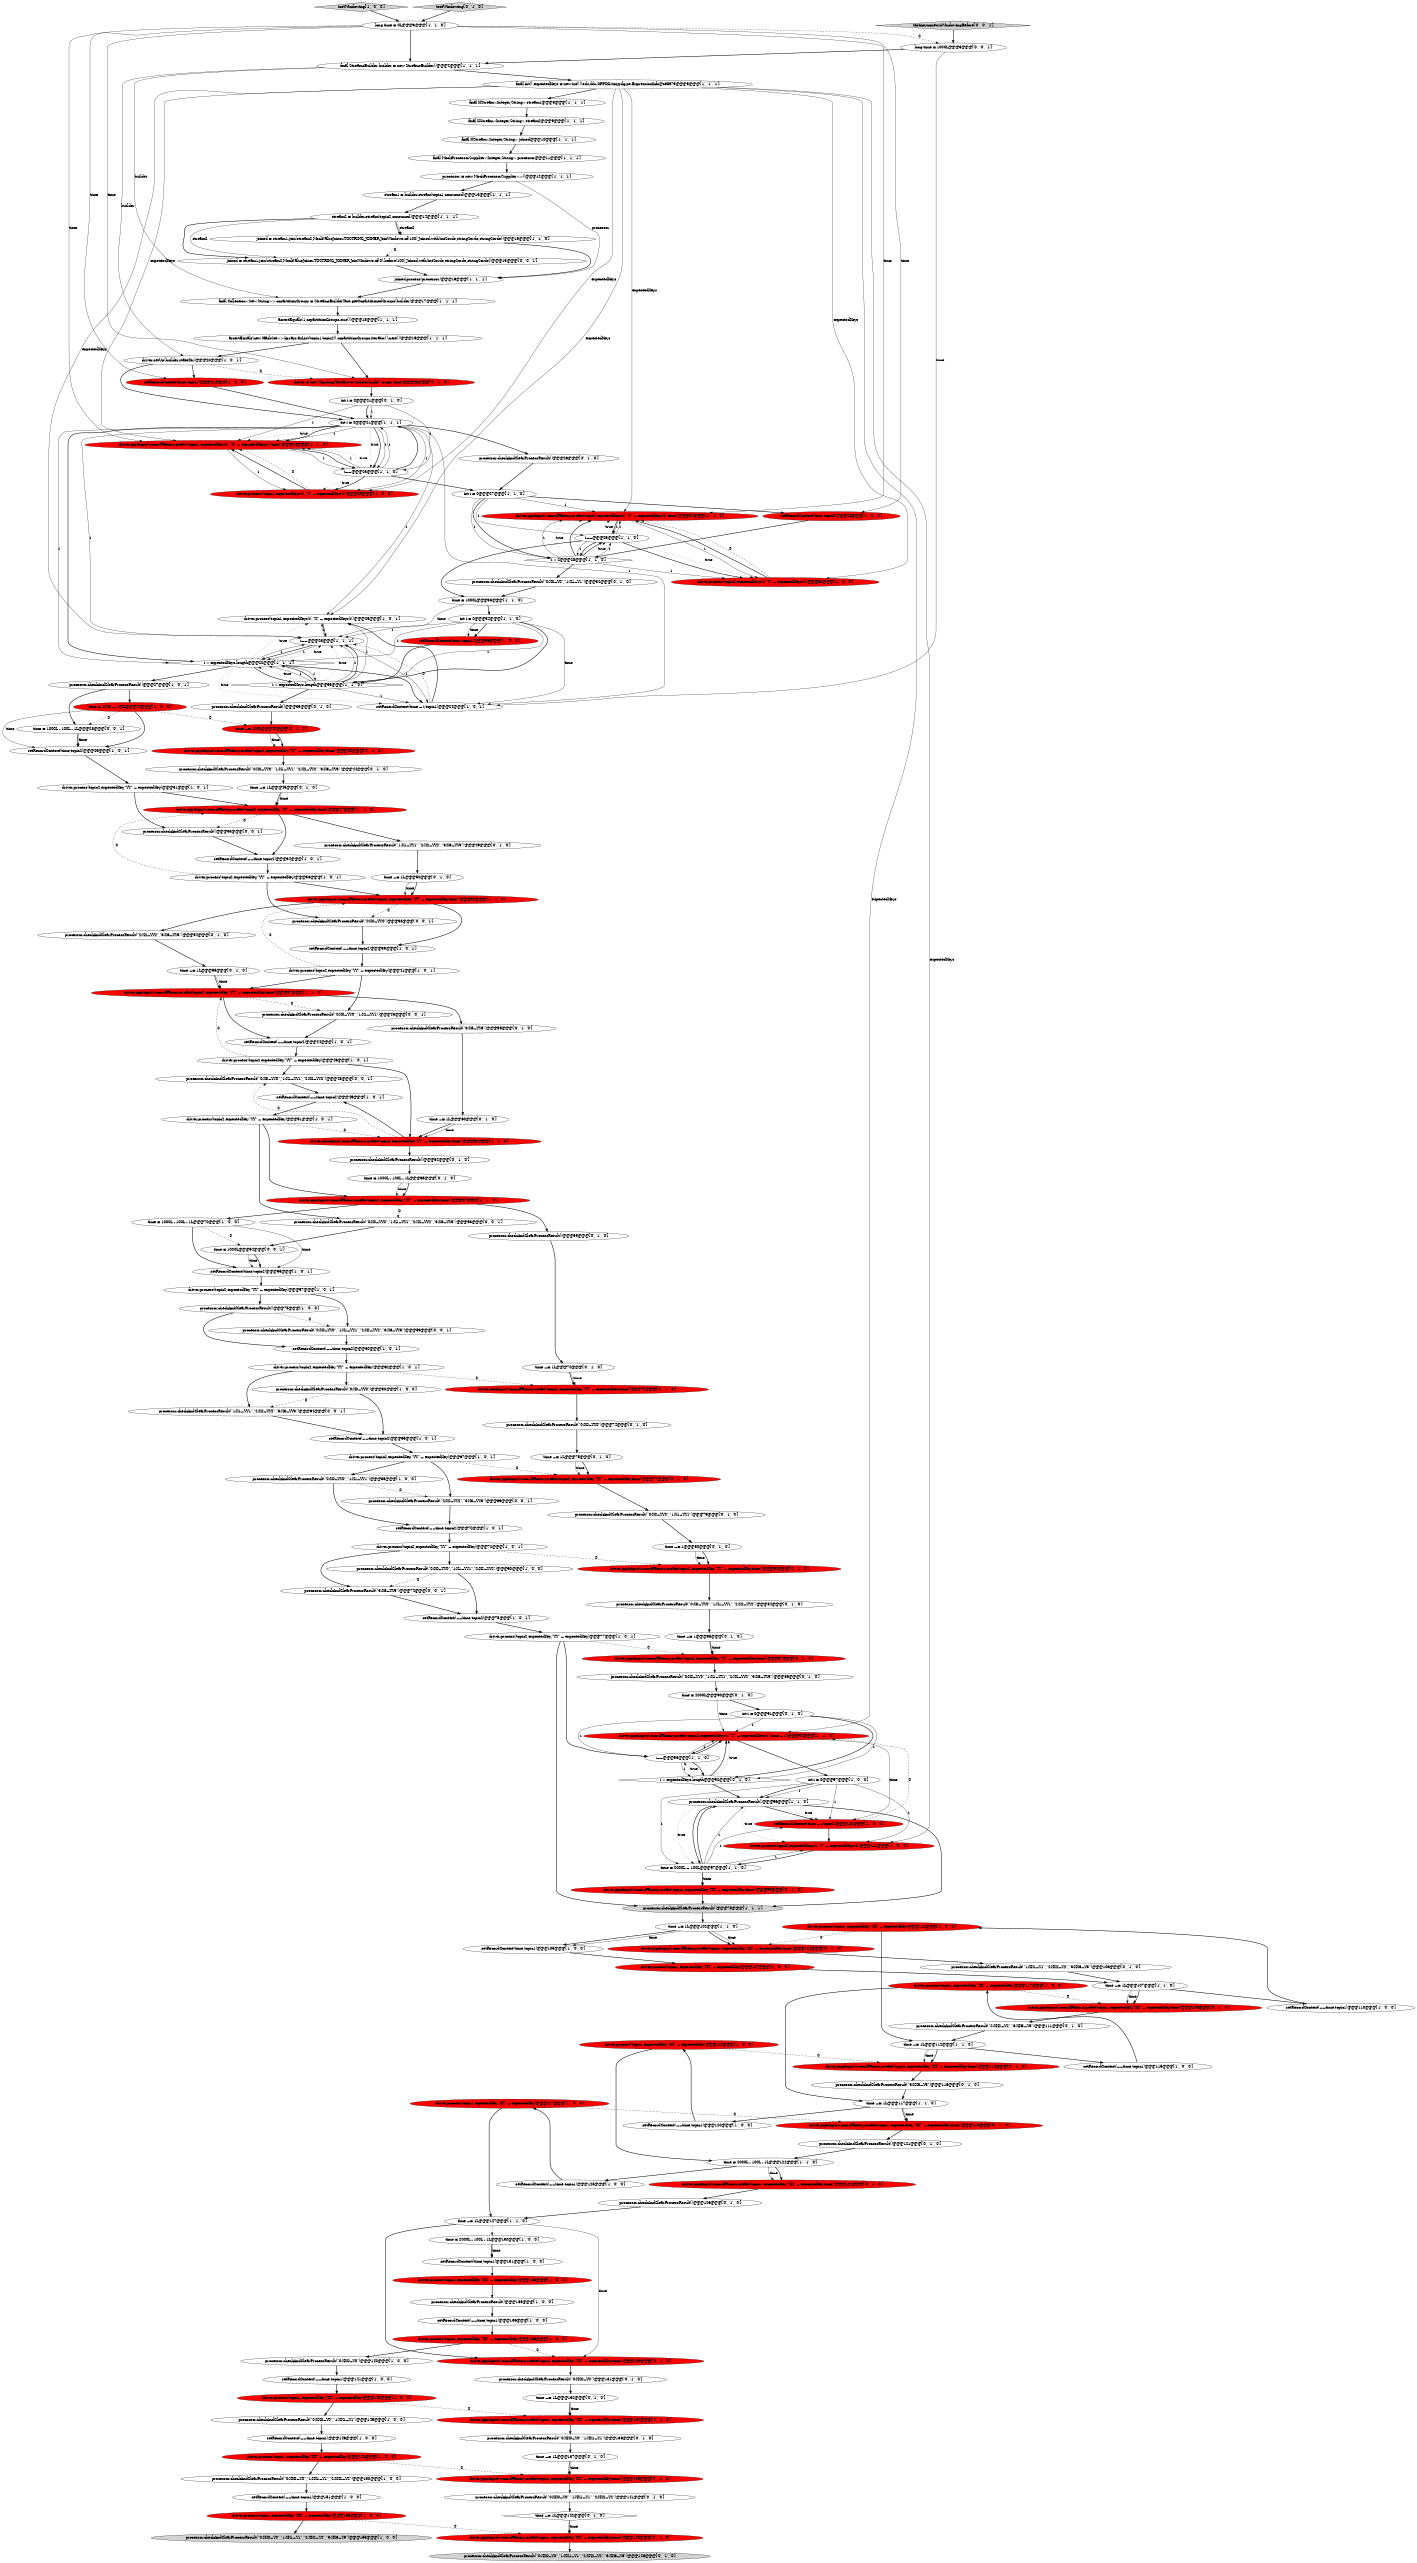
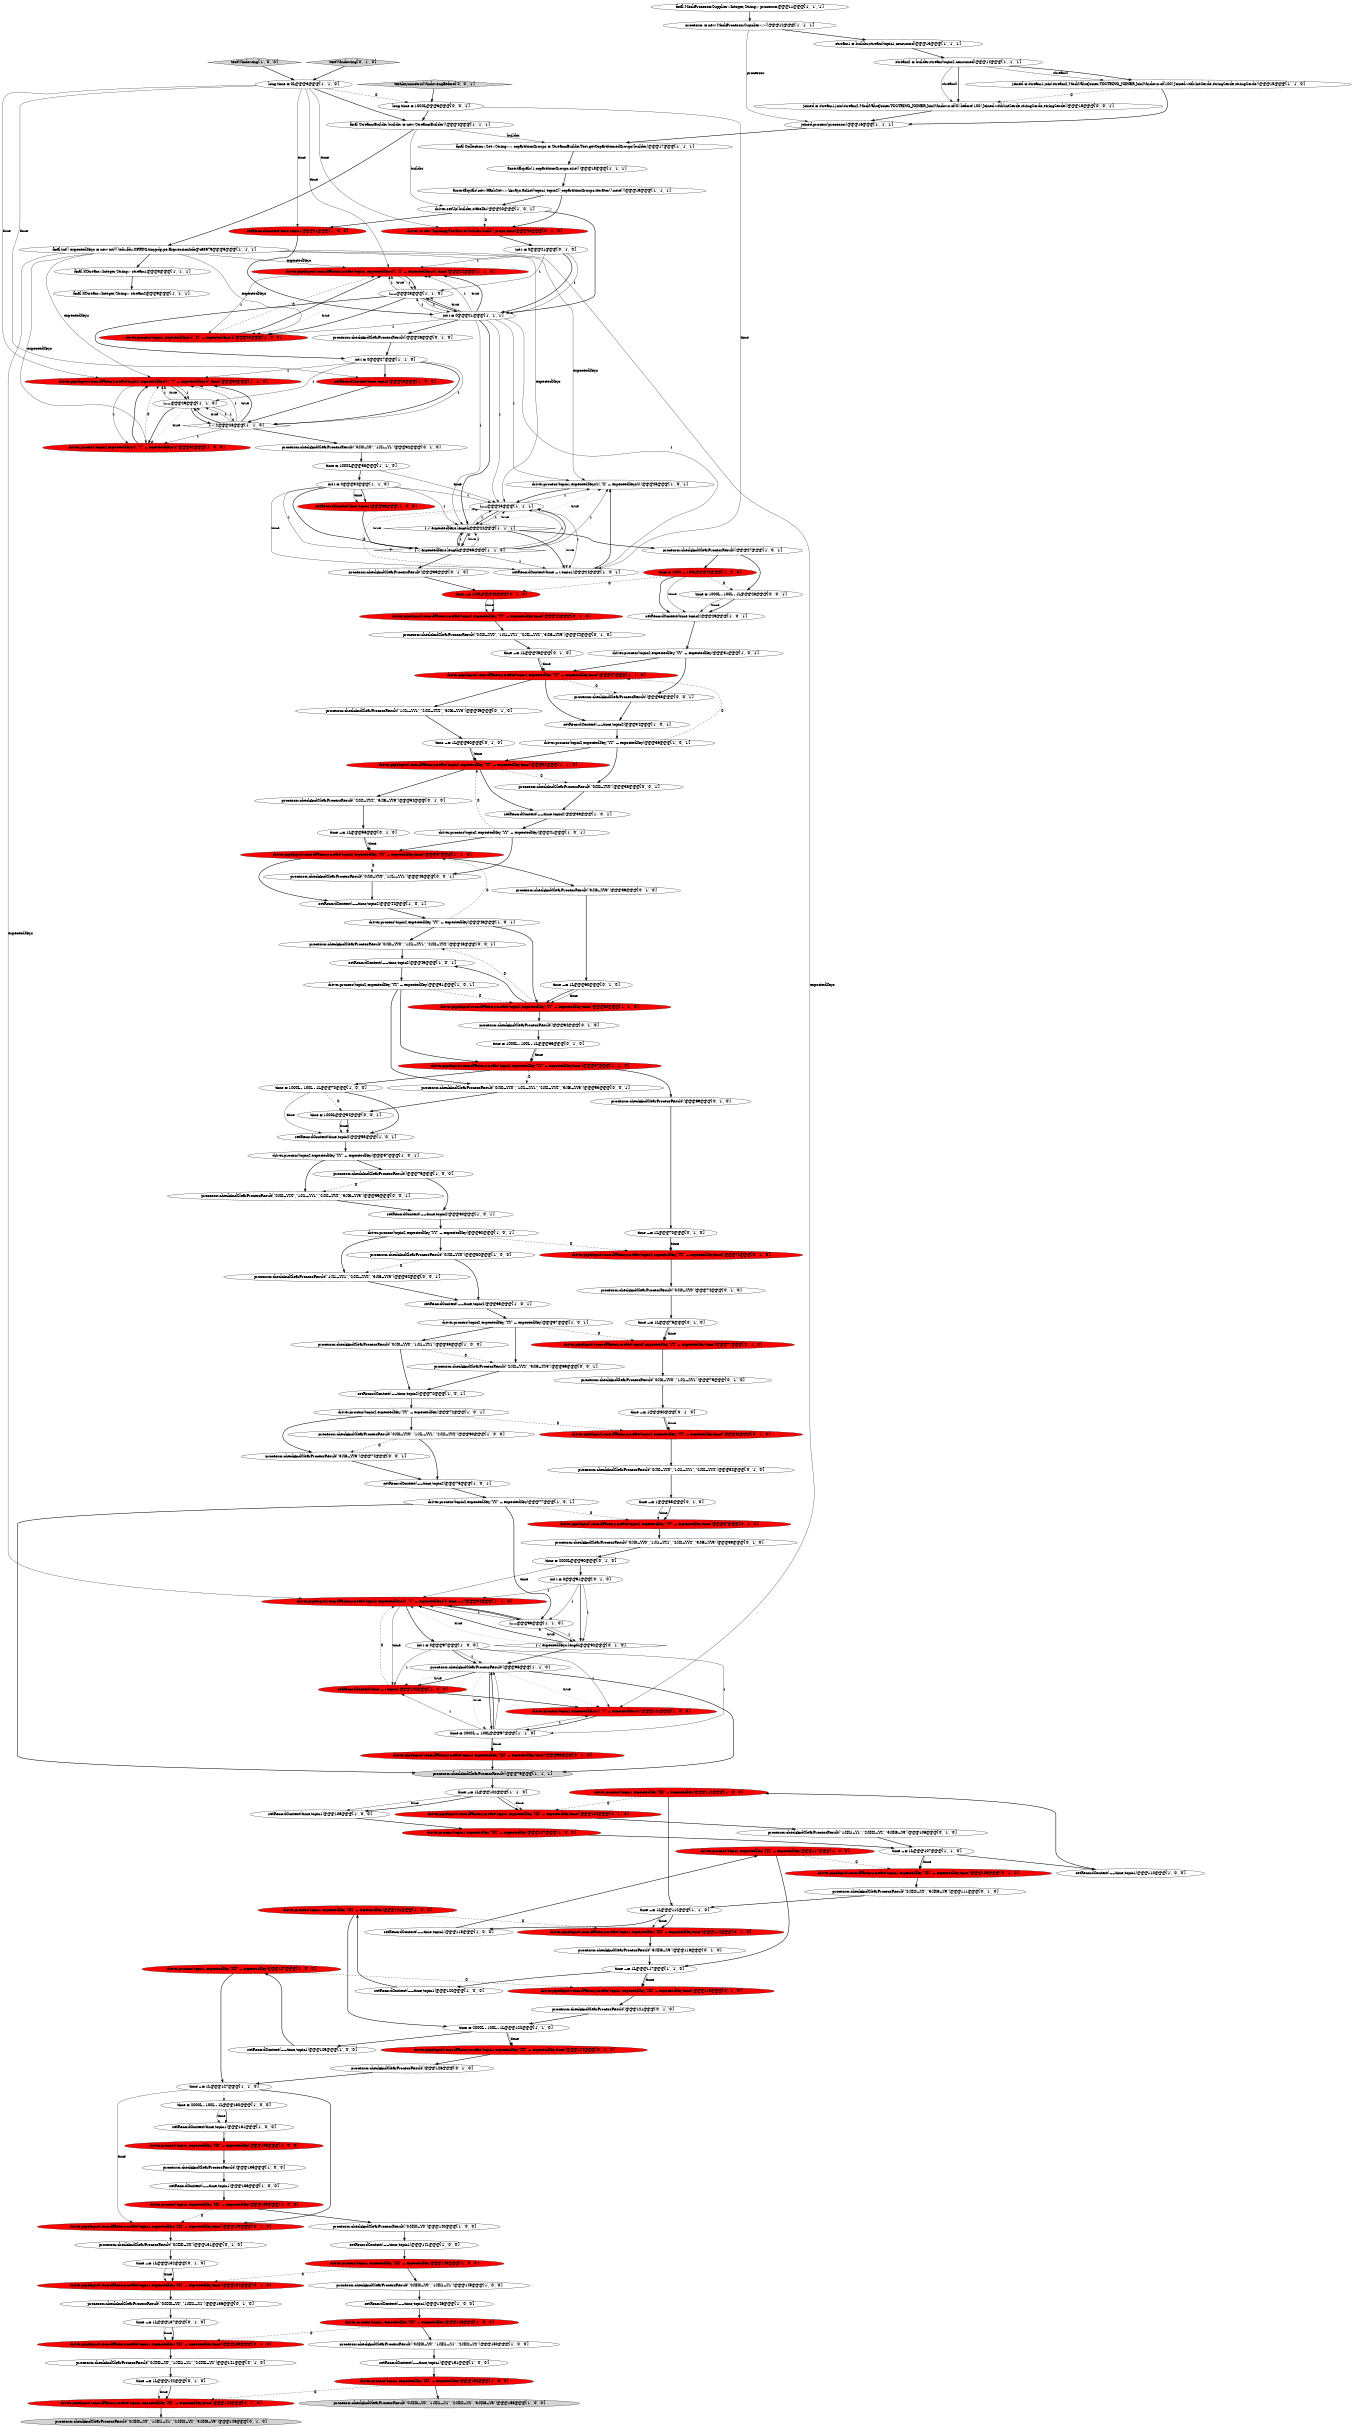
(519, 140) -> none
(495, 555) -> none
(570, 2516) -> (171, 2381)
